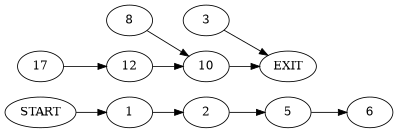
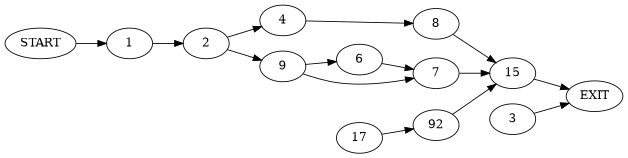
none -> (283, 20)
(130, 66) -> (436, 125)
(206, 66) -> (513, 73)
none -> (436, 73)
(288, 112) -> (283, 66)
